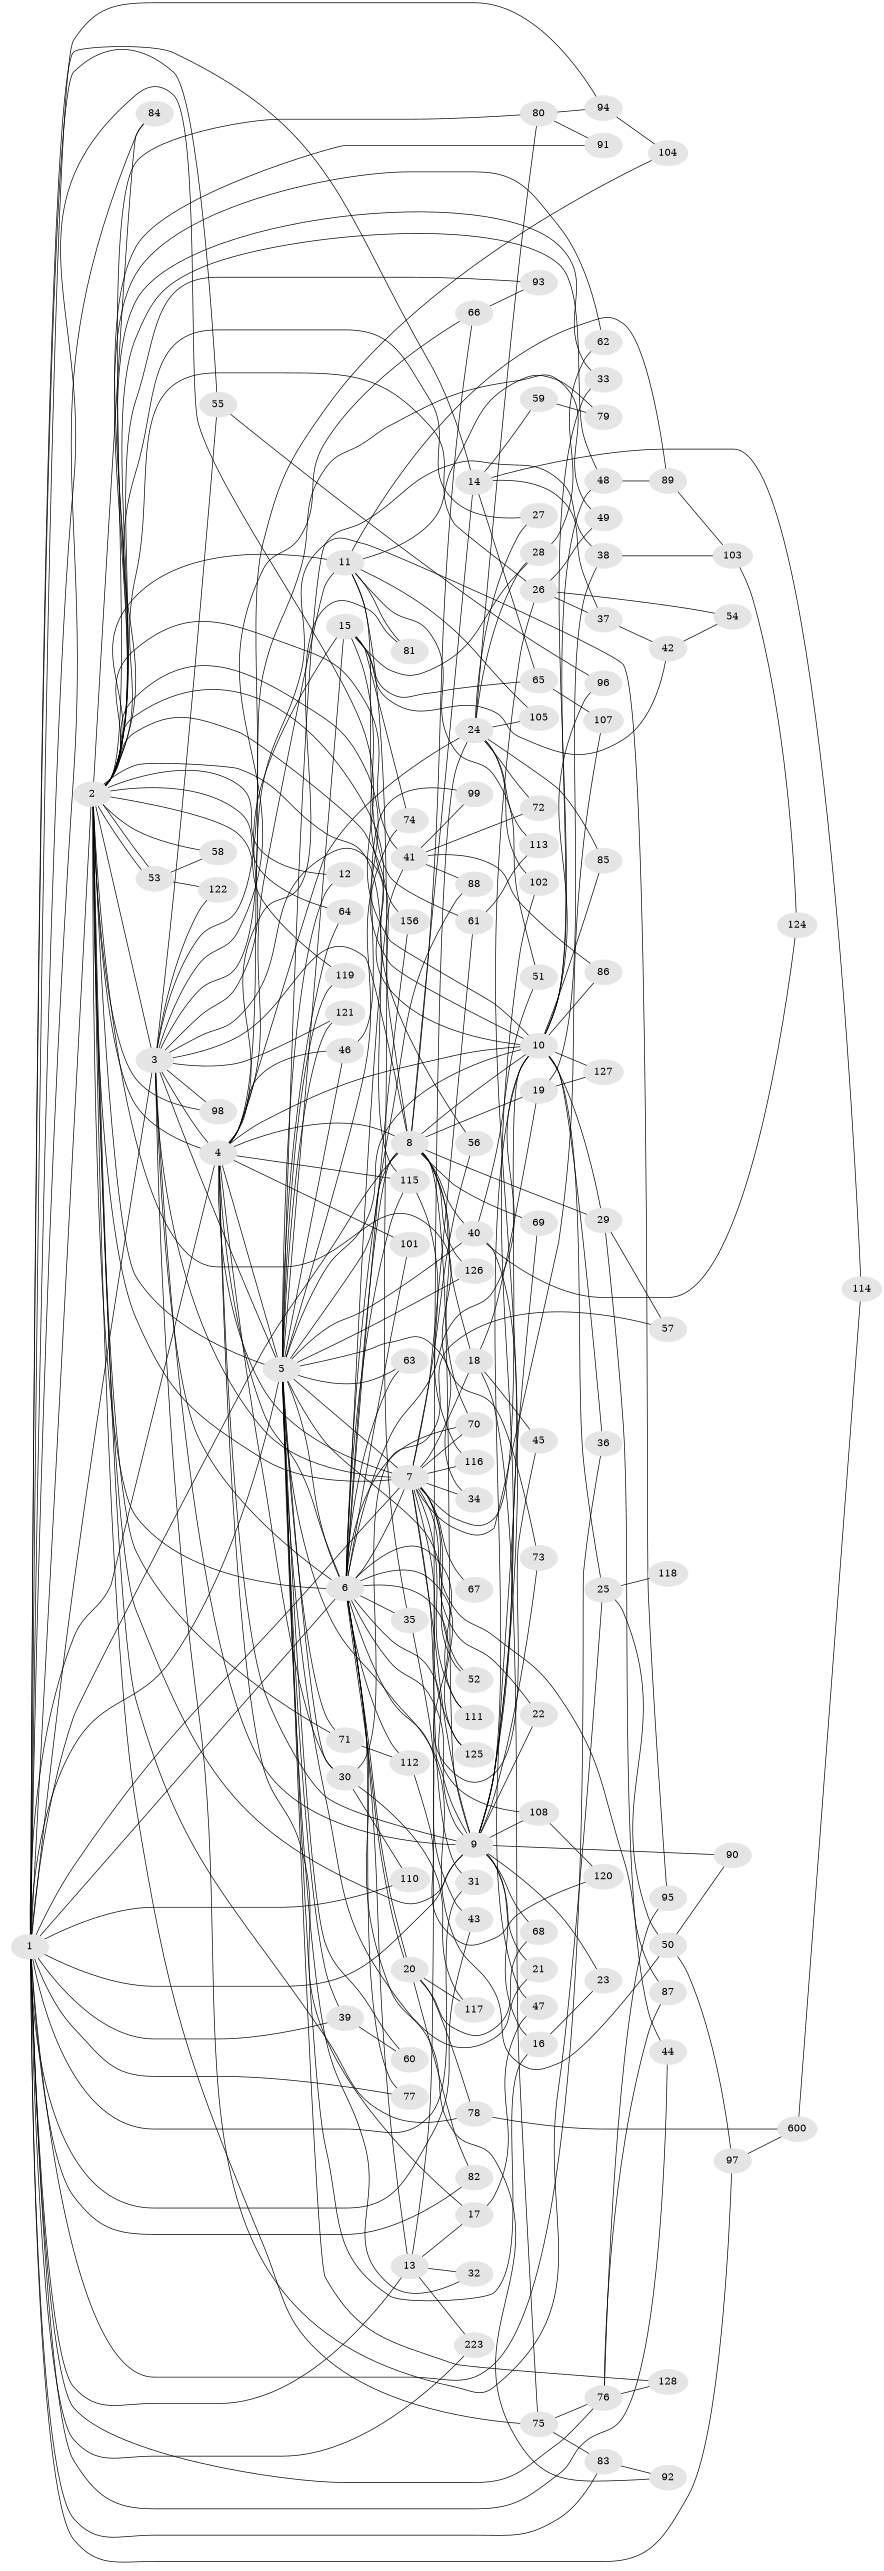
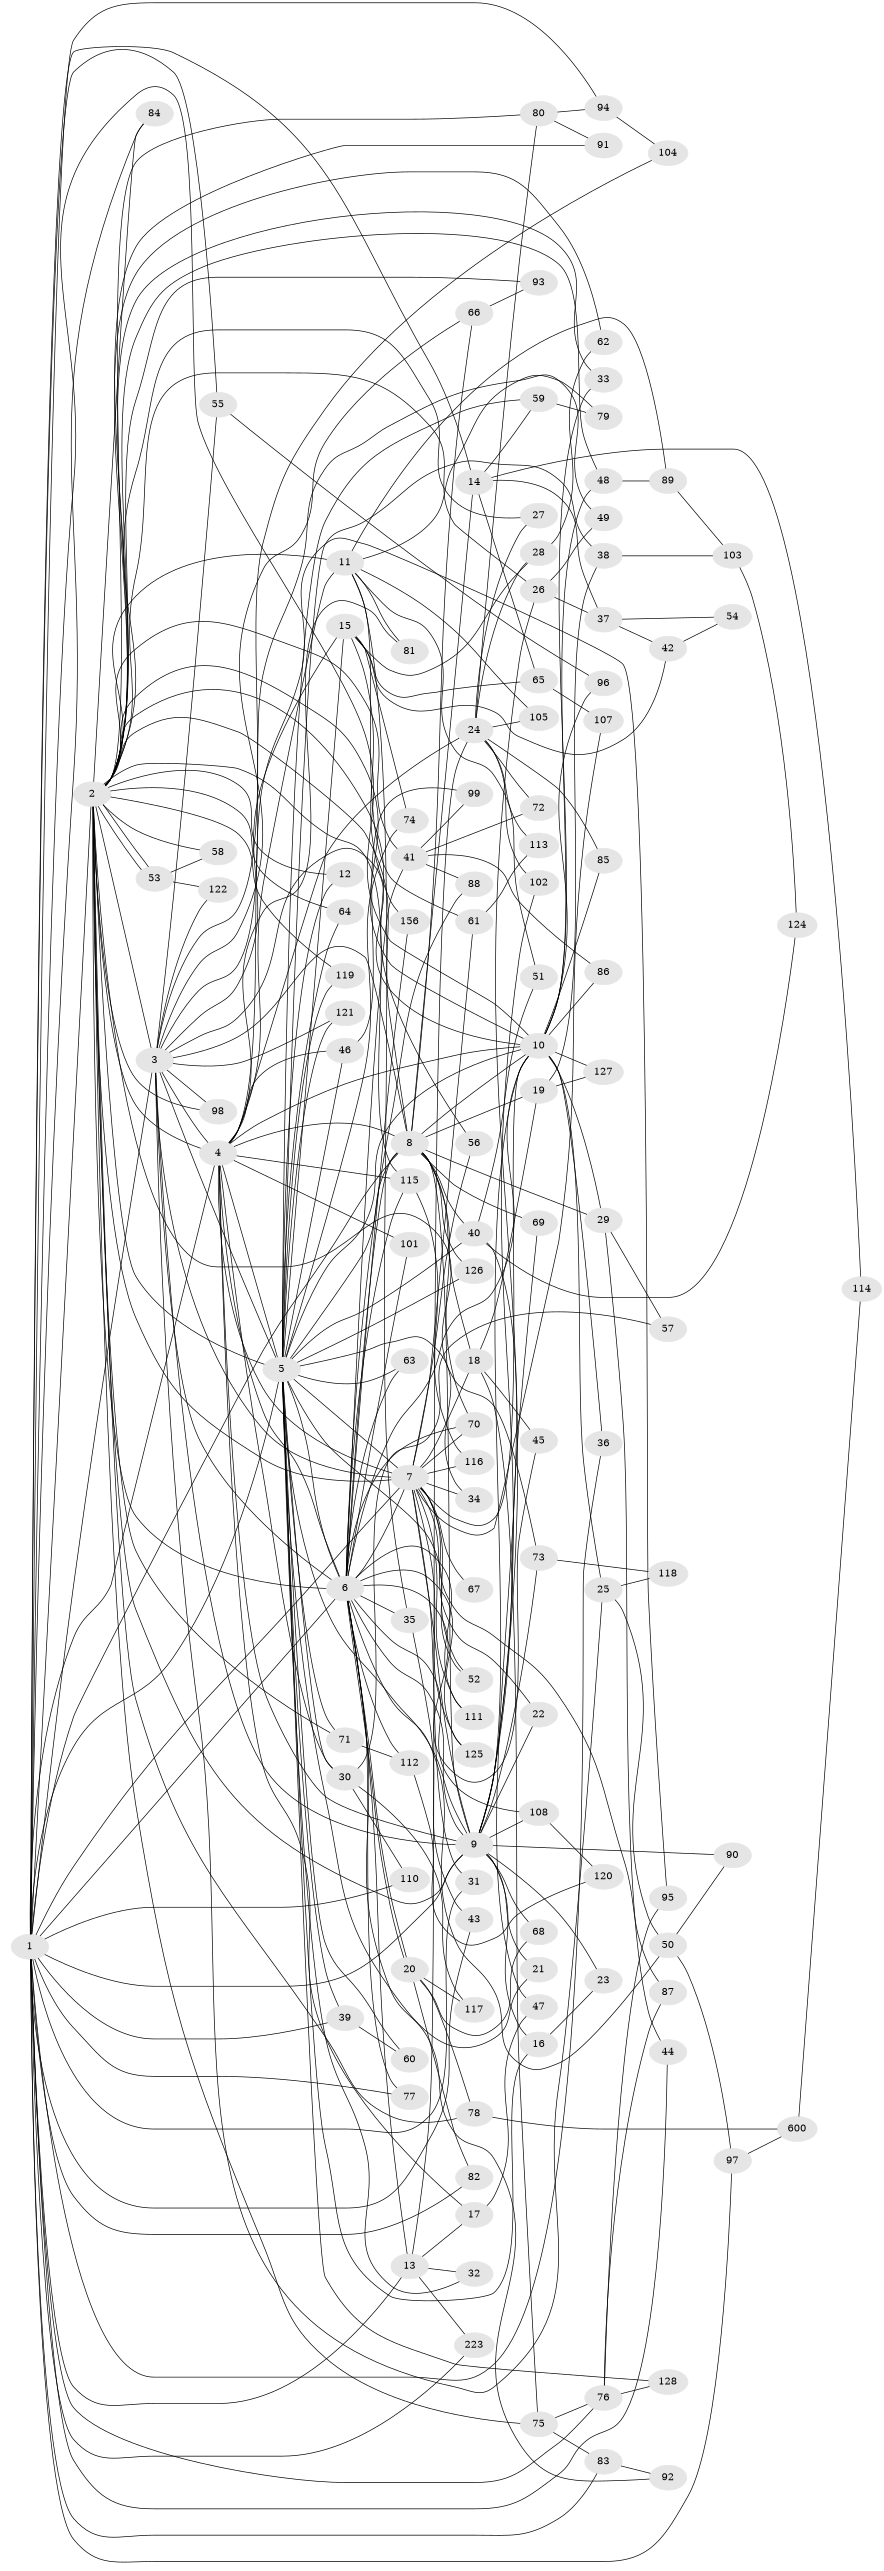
(636, 601) -> (668, 618)
none -> (294, 818)
none -> (603, 1566)
